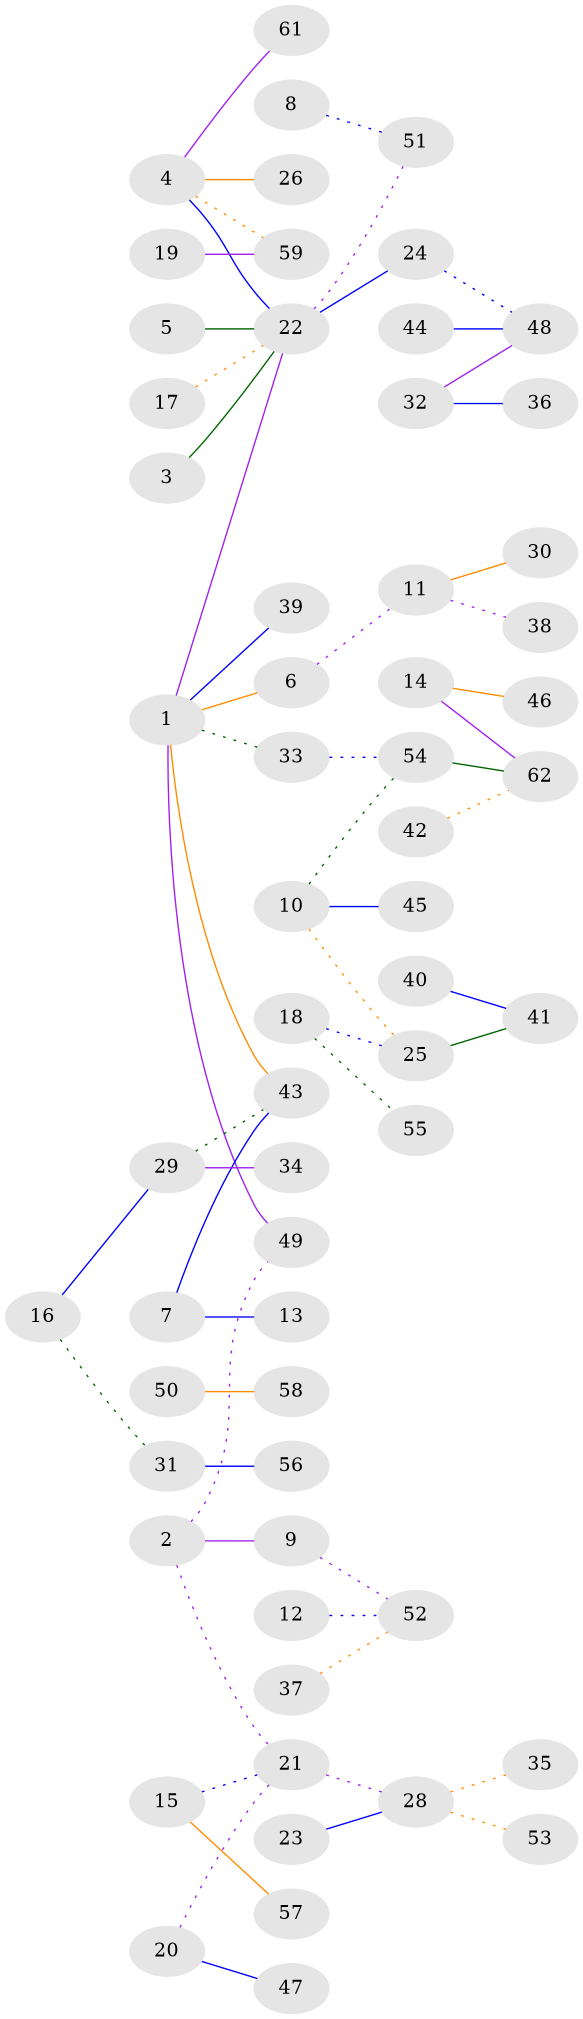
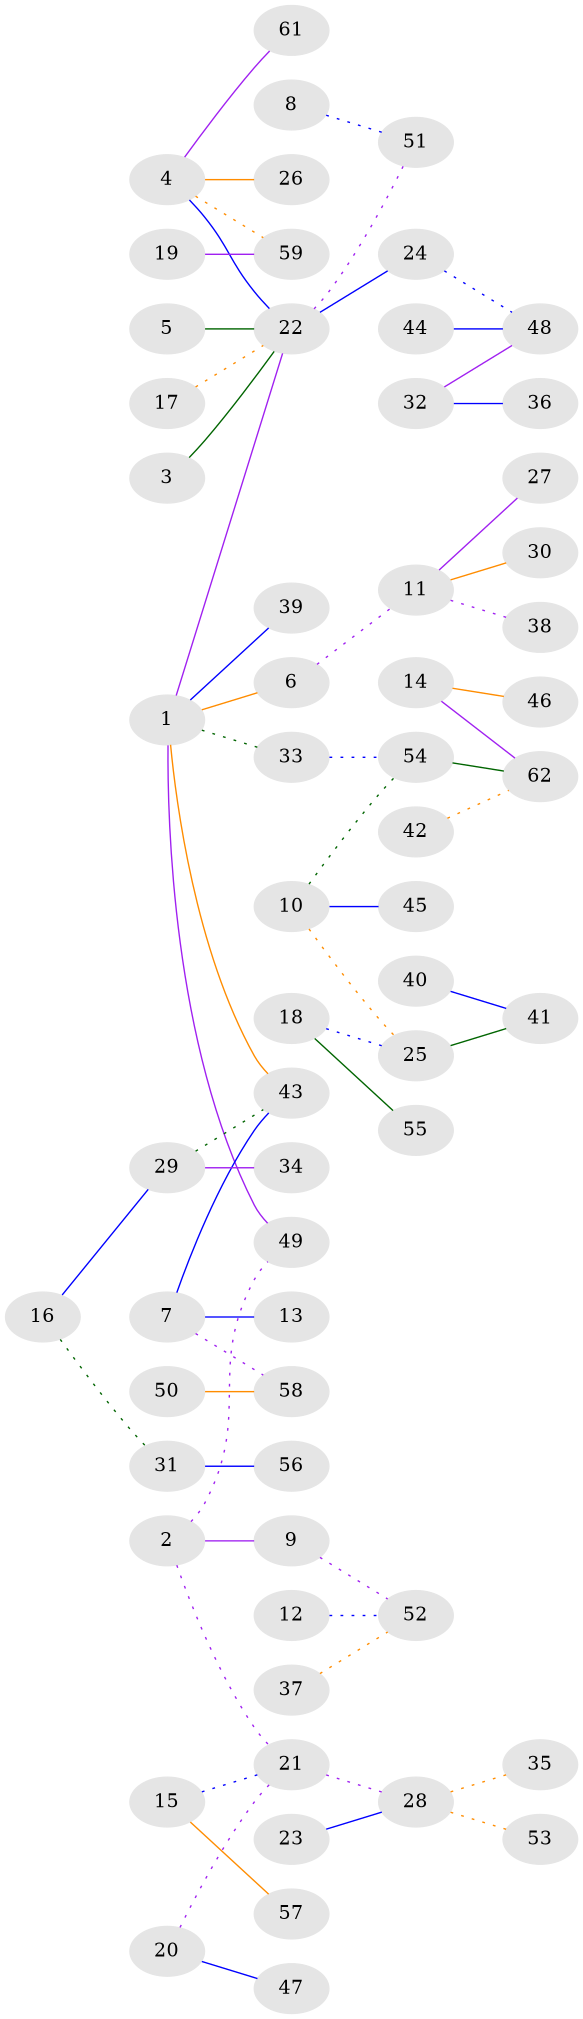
none -> (540, 478)
(354, 1075) -> (354, 1075)
none -> (223, 1350)
